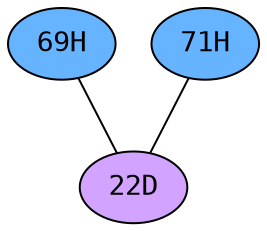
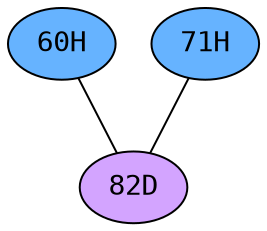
(62, 44) -> (62, 44)
(134, 187) -> (134, 187)
